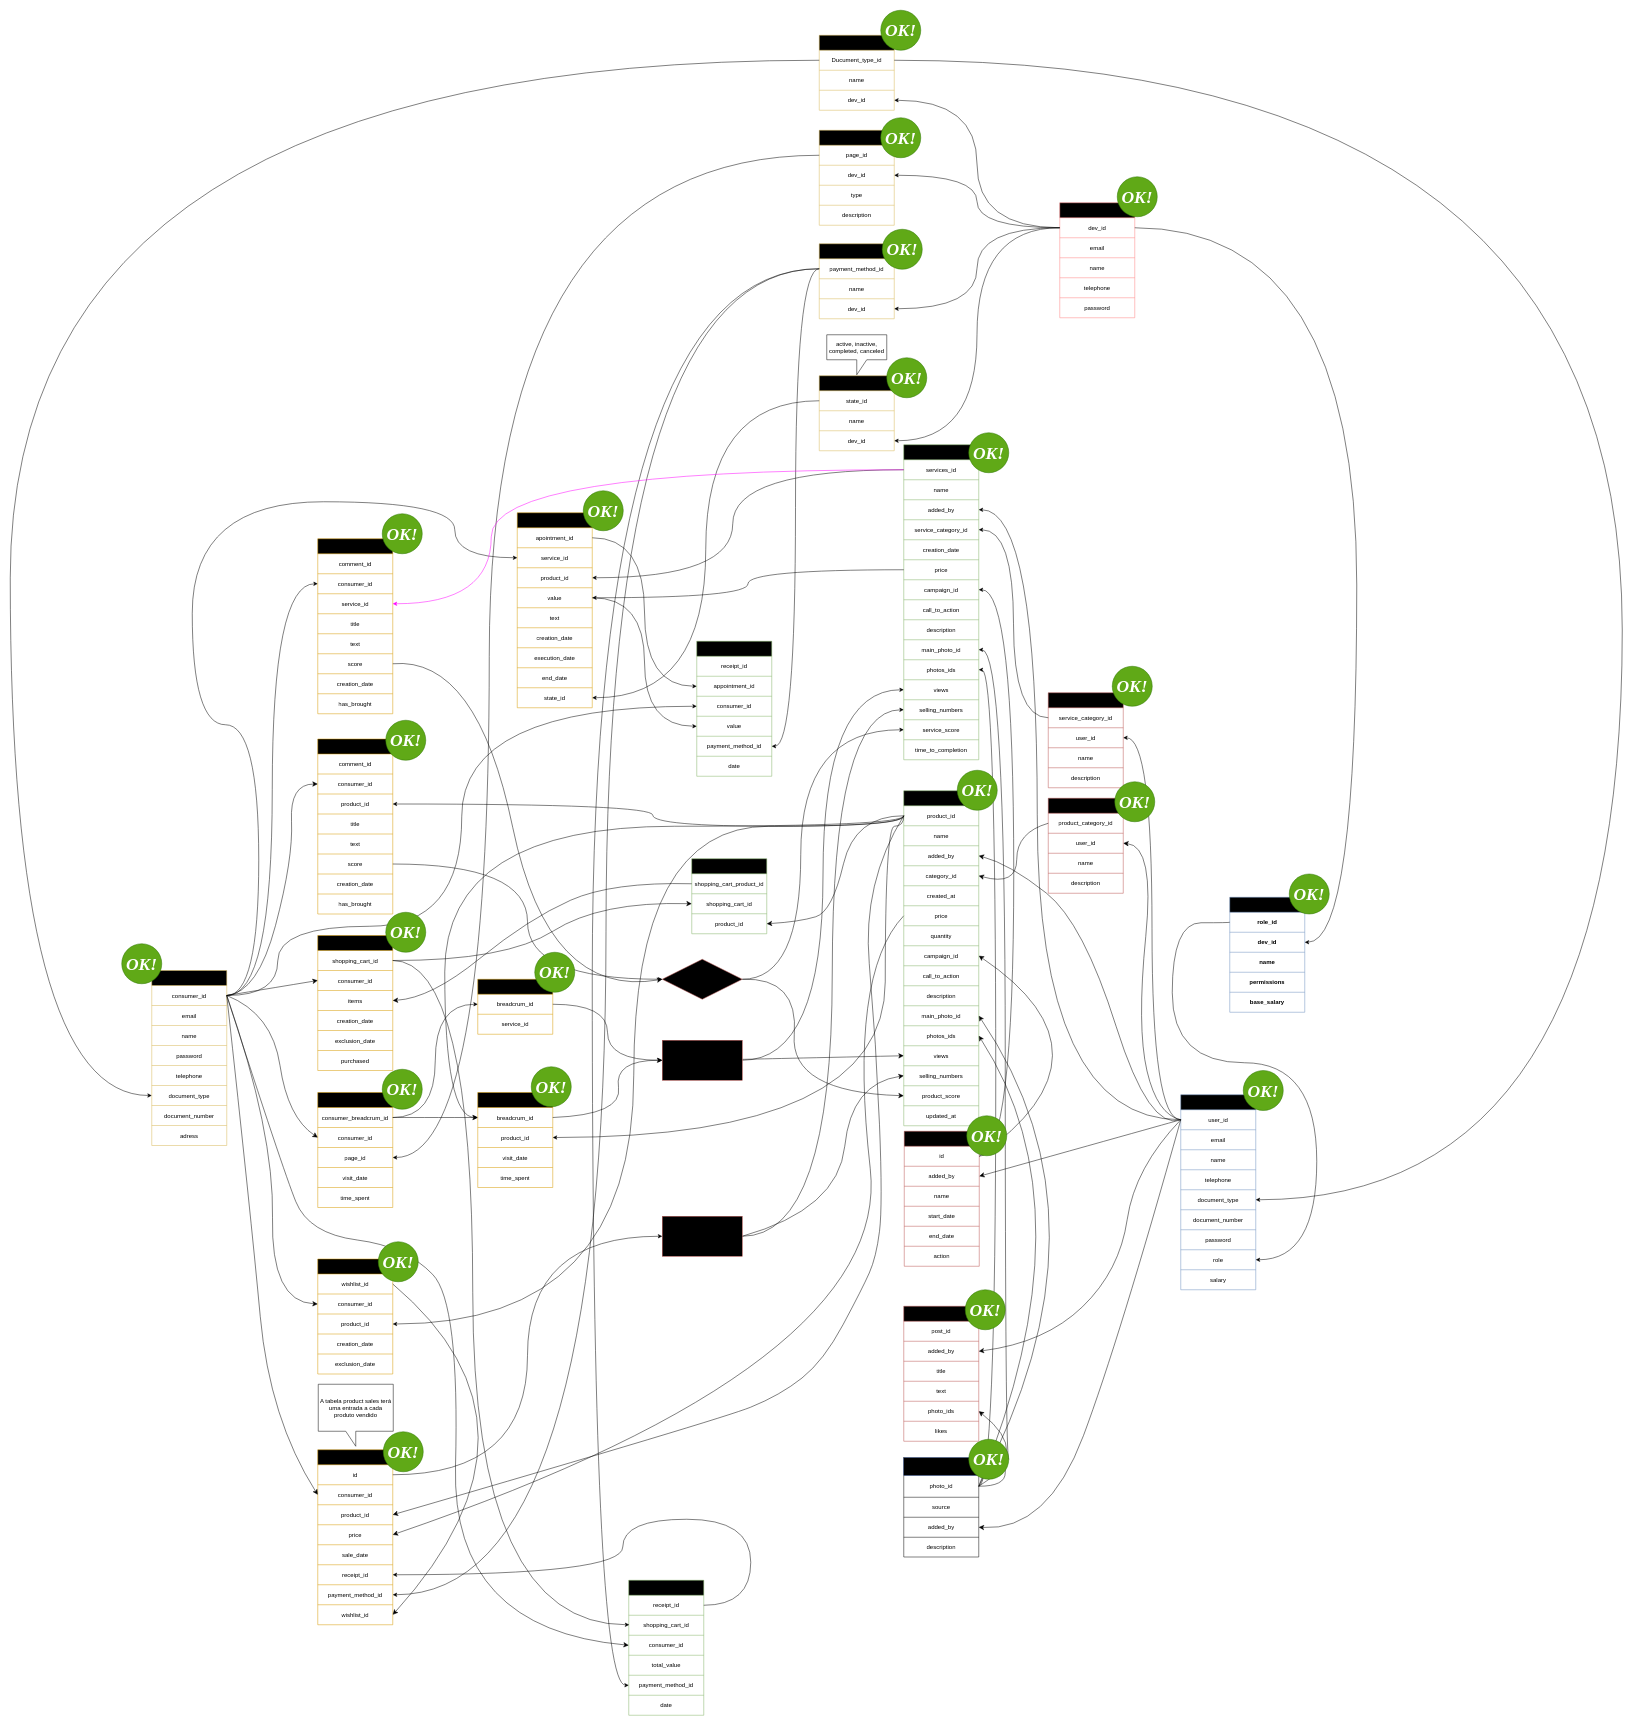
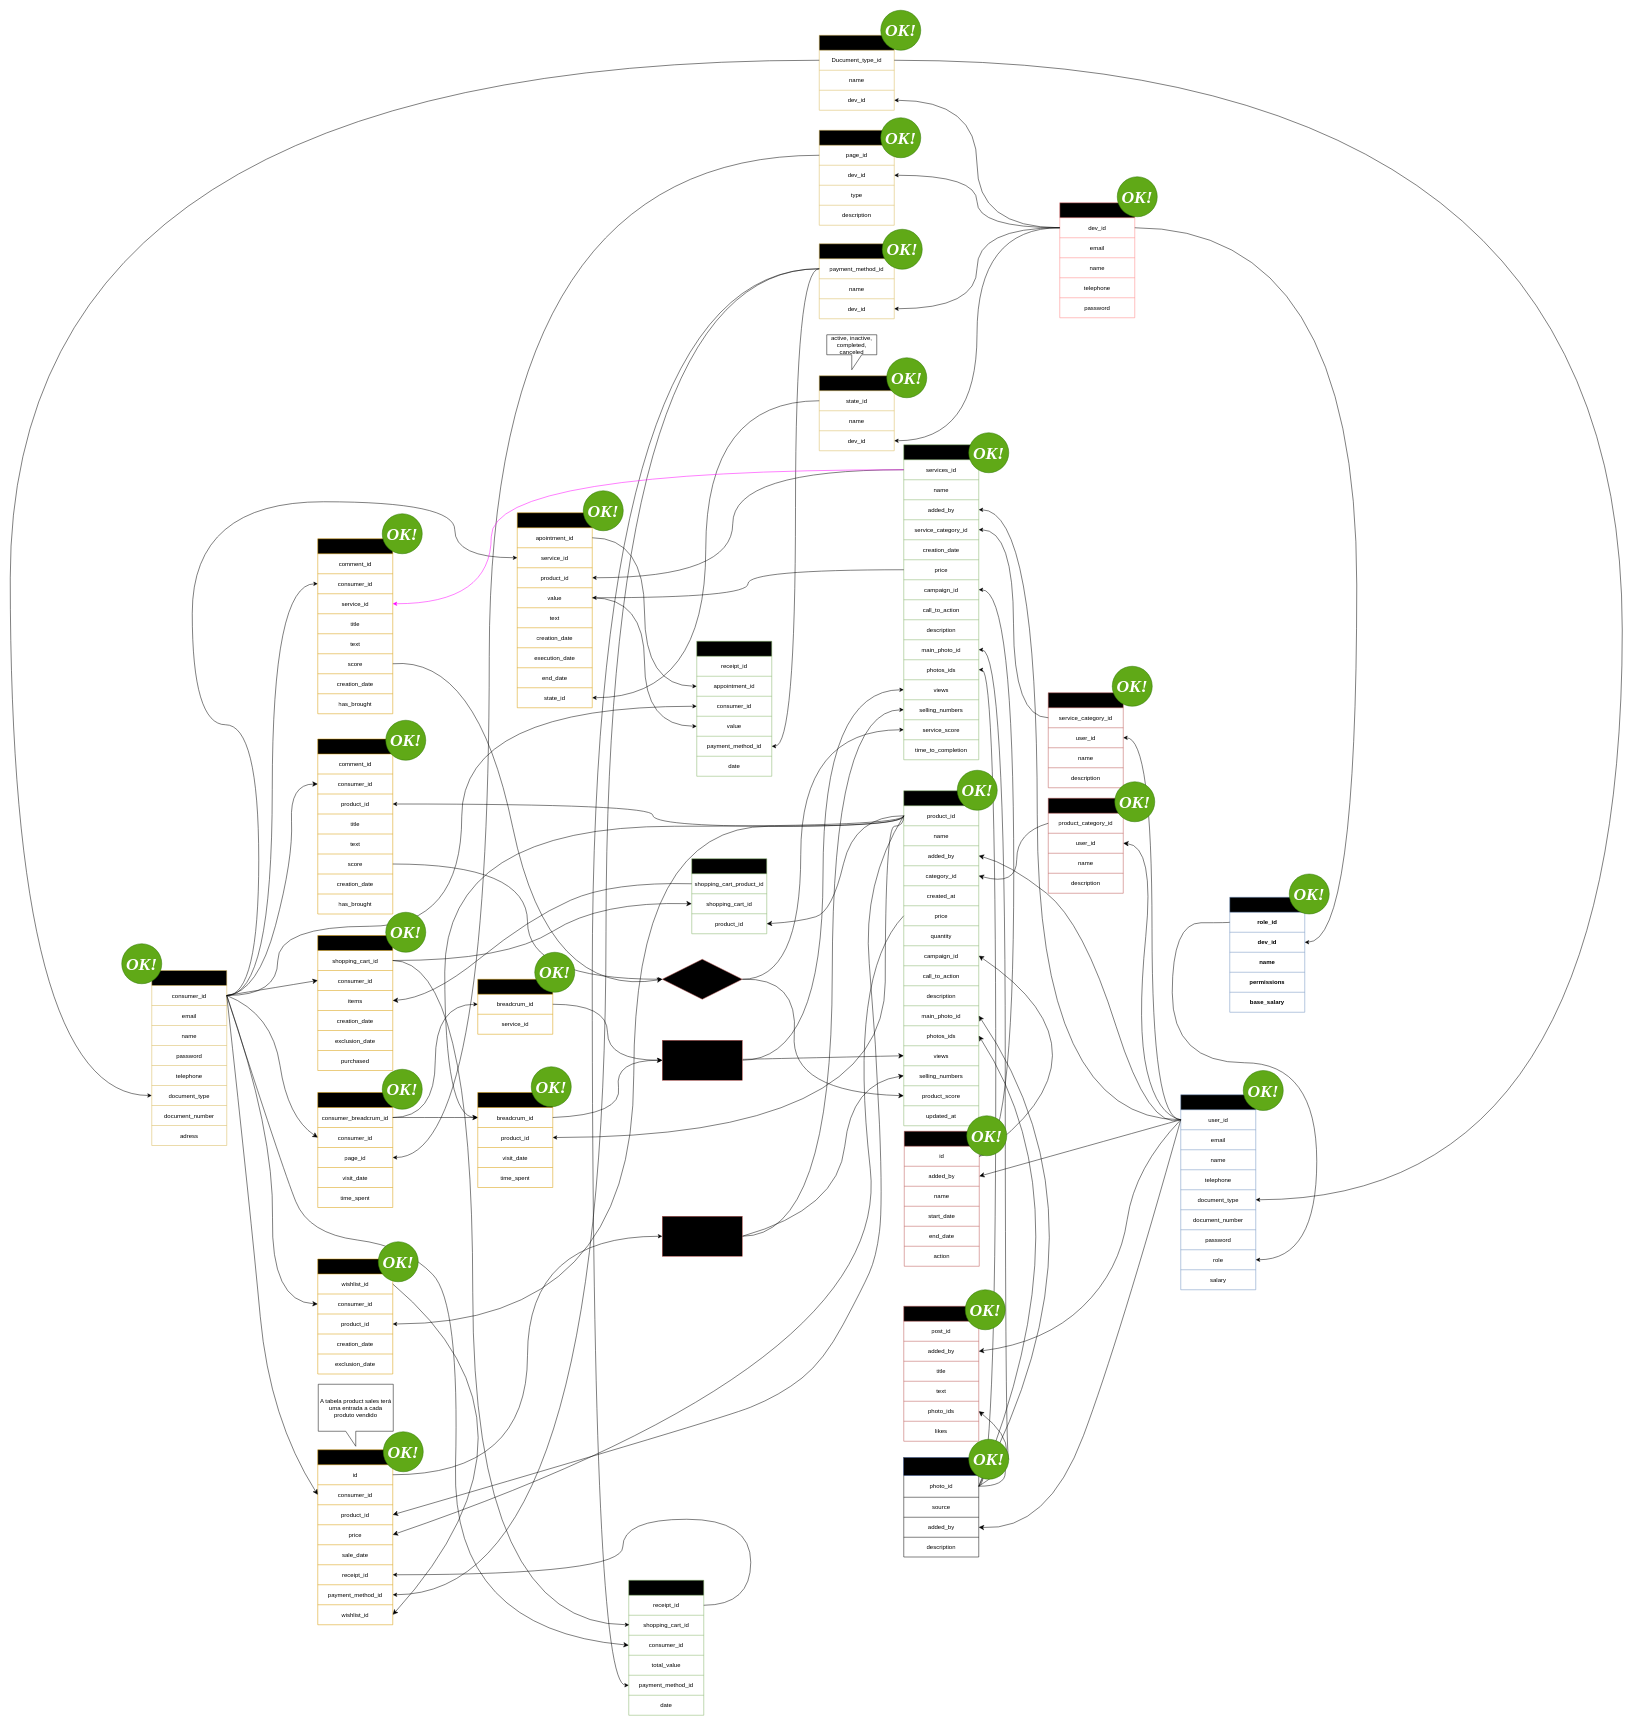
(857, 355) -> (852, 352)
